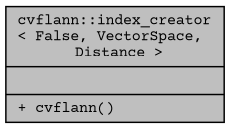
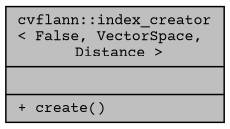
(67, 108) -> (62, 108)
